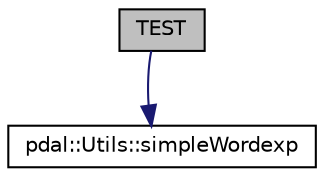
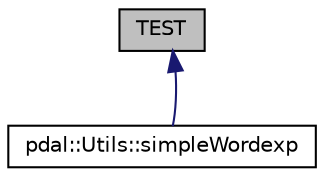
(148, 78) -> (176, 99)
